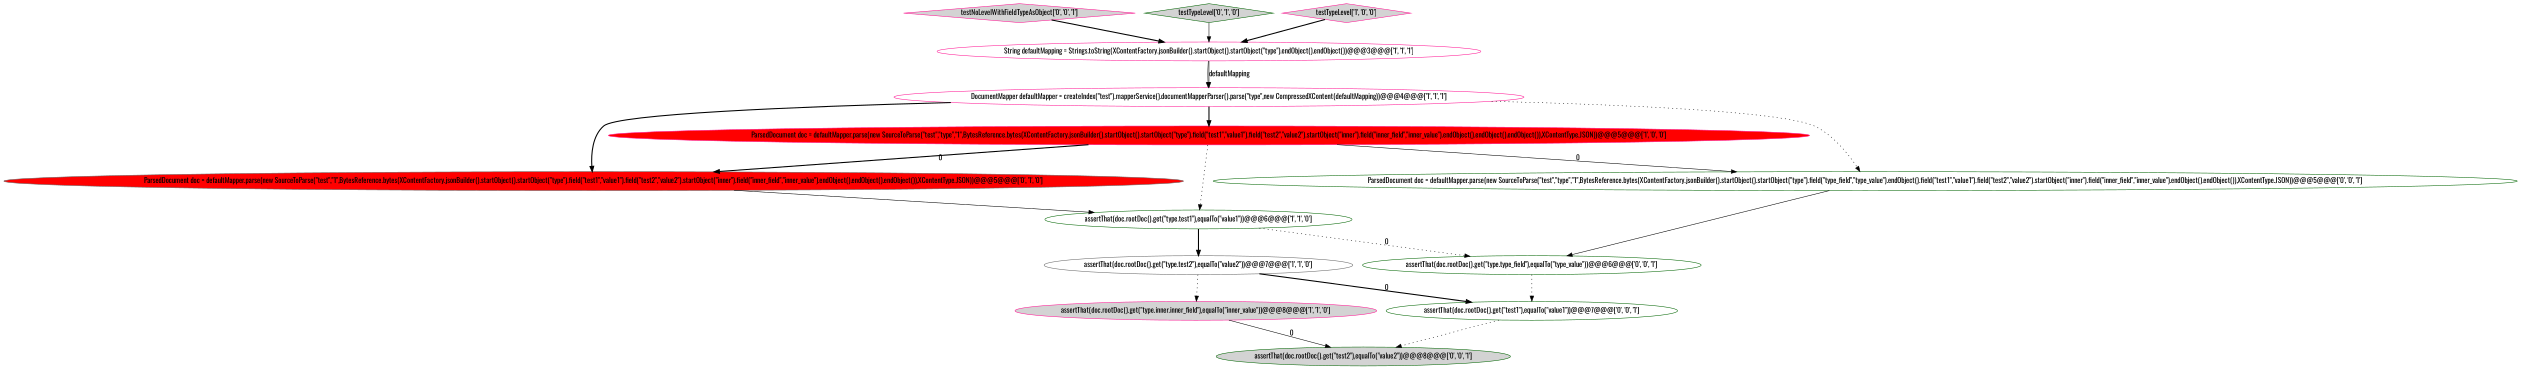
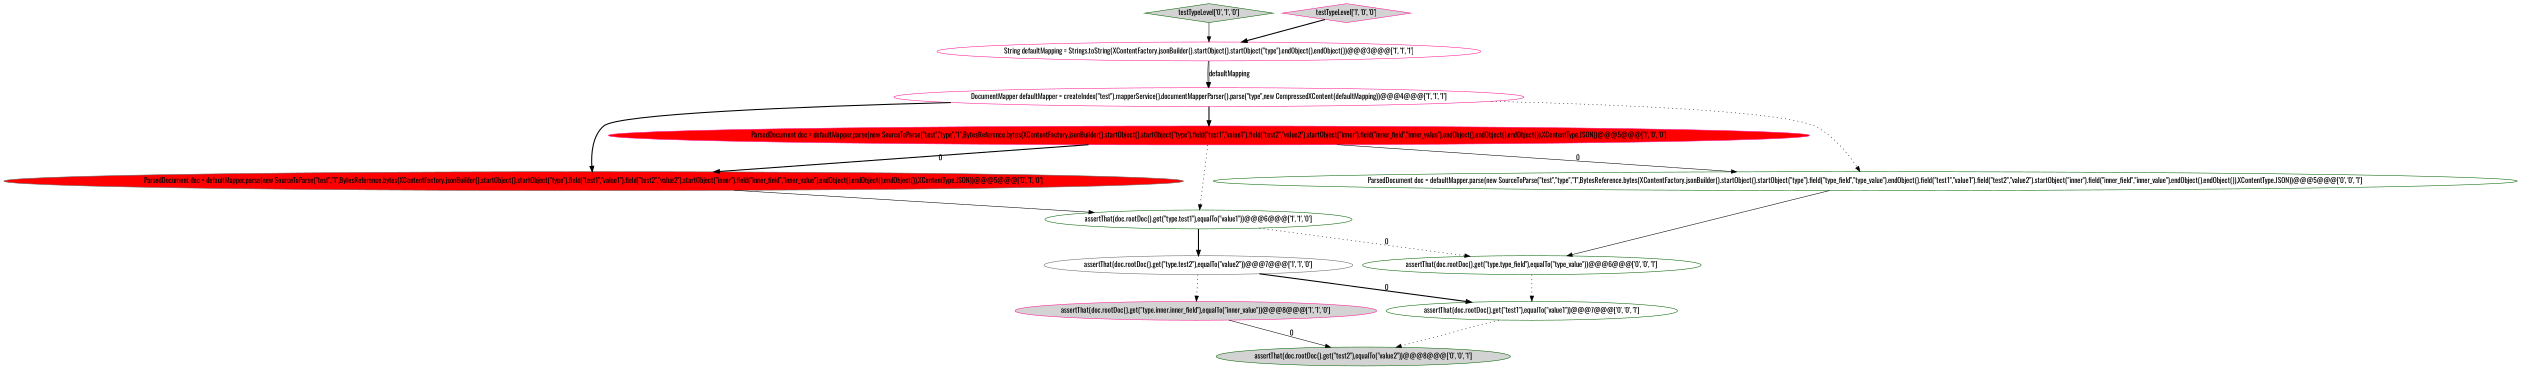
(1019, 13) -> none
